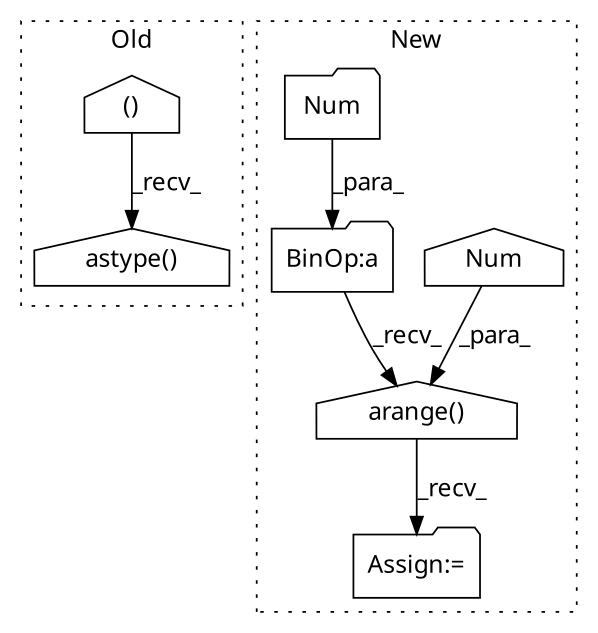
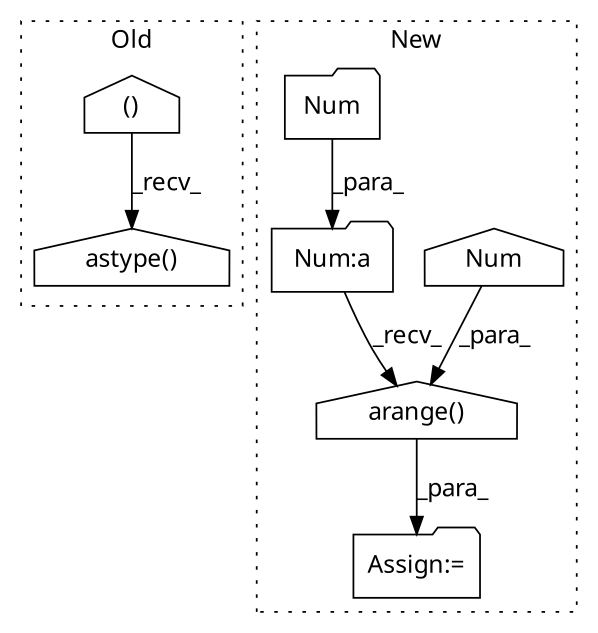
(332, 260) -> (332, 260)
(453, 490) -> (453, 490)
